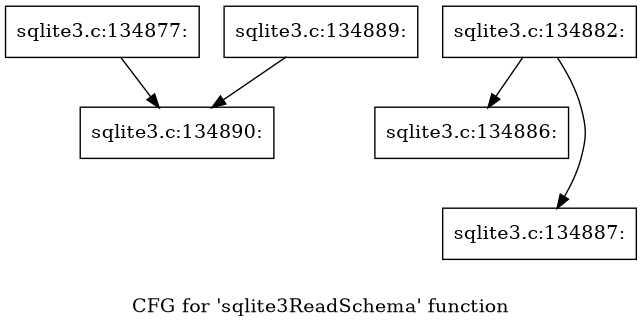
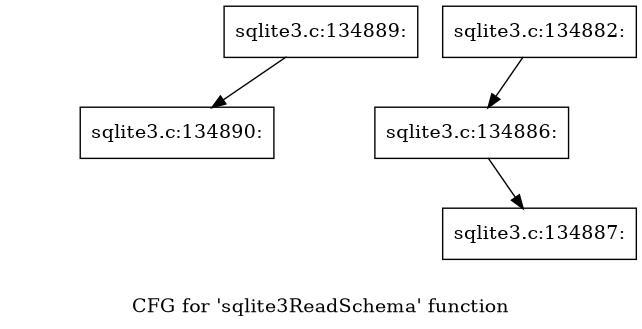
(102, 32) -> none
(585, 126) -> (502, 178)
